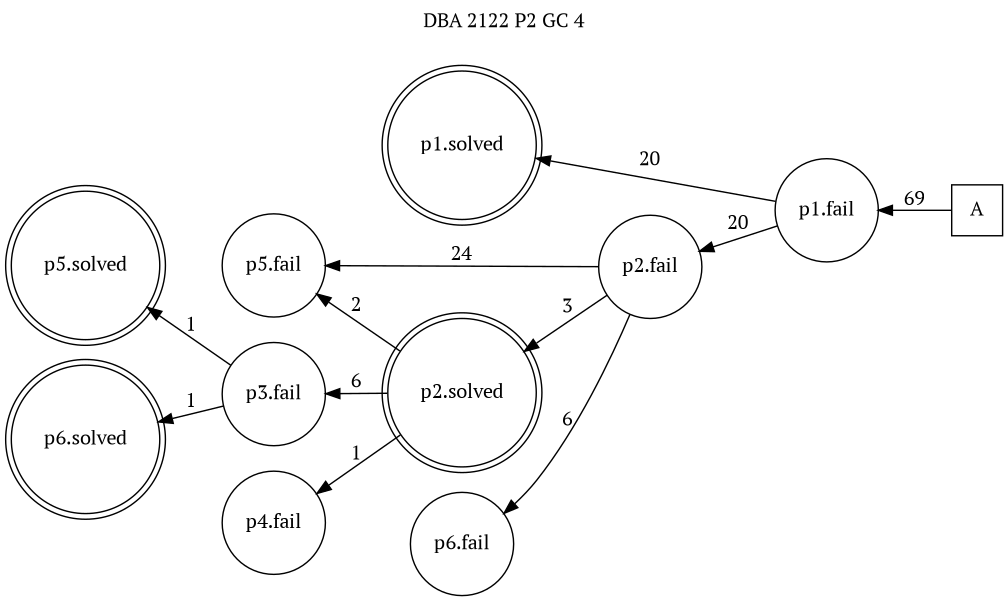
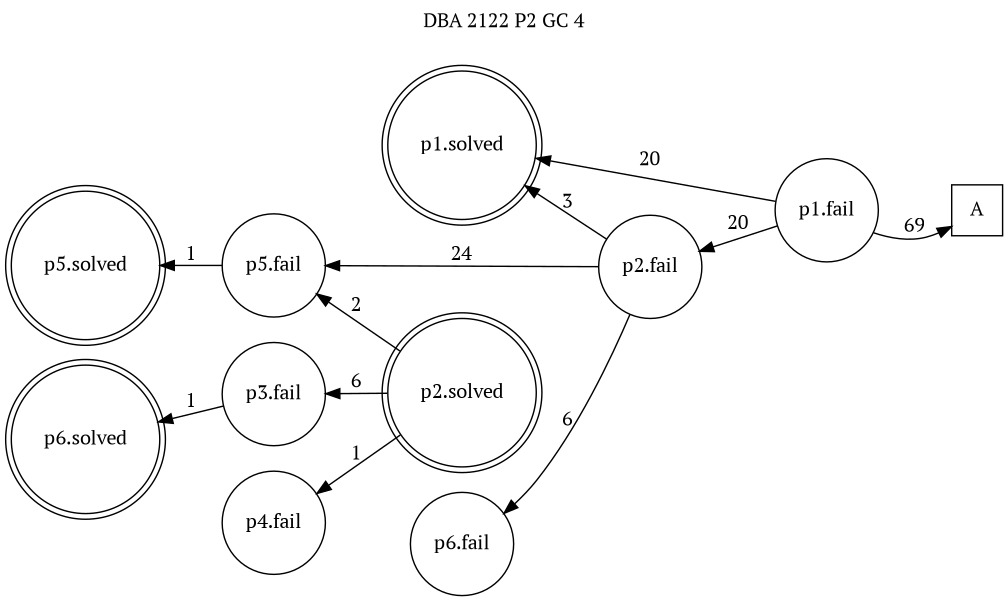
(922, 210) -> (906, 239)
(572, 319) -> (572, 216)
(195, 340) -> (198, 265)
